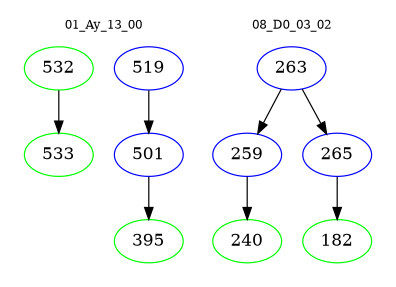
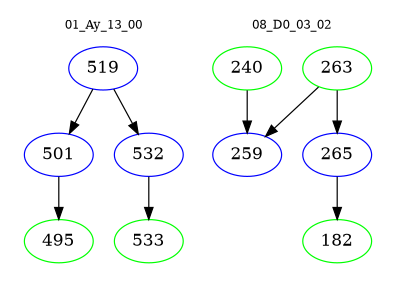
(59, 68) -> (149, 155)
(292, 68) -> (337, 68)
none -> (123, 106)
(247, 192) -> (247, 106)
(149, 241) -> (59, 241)
